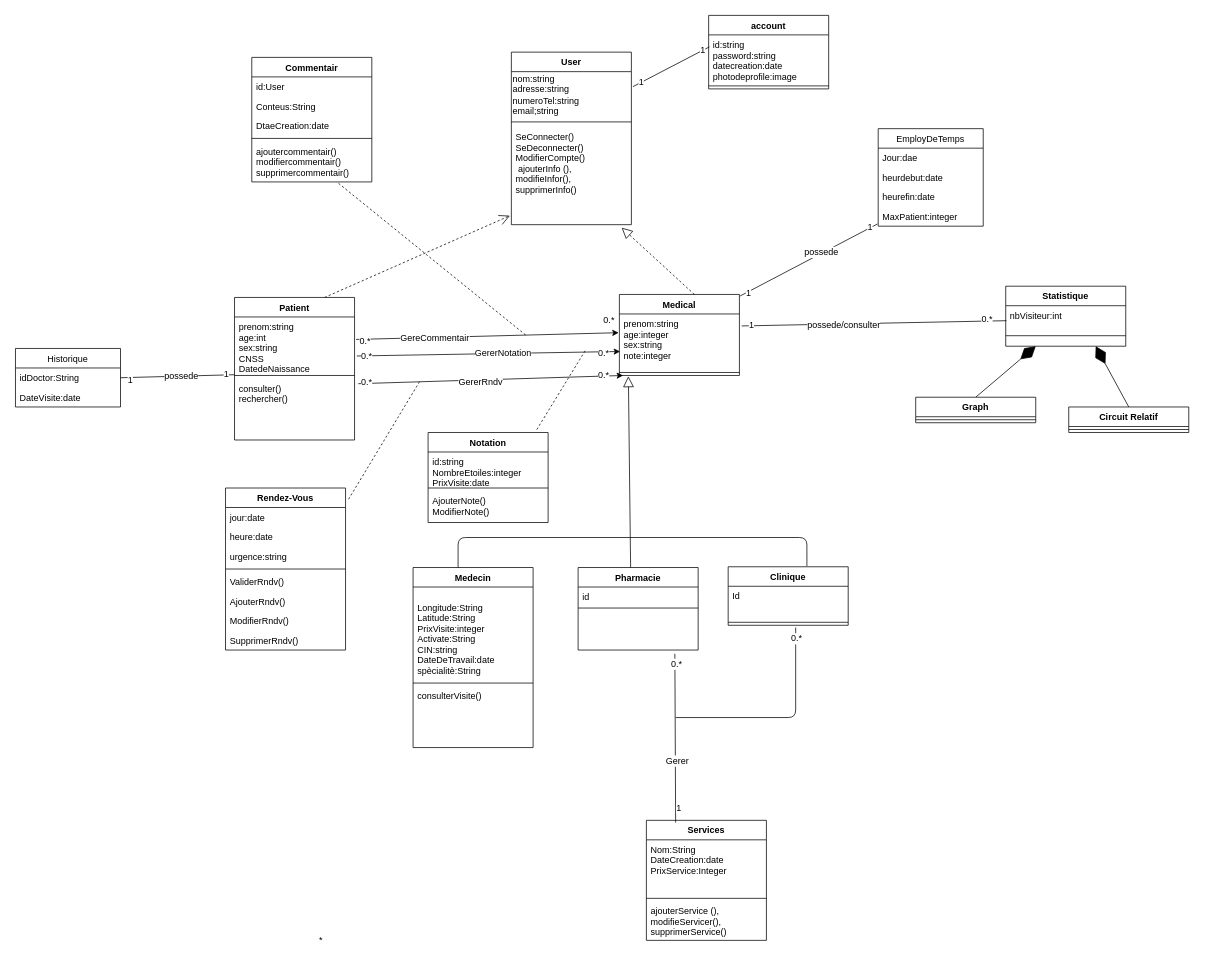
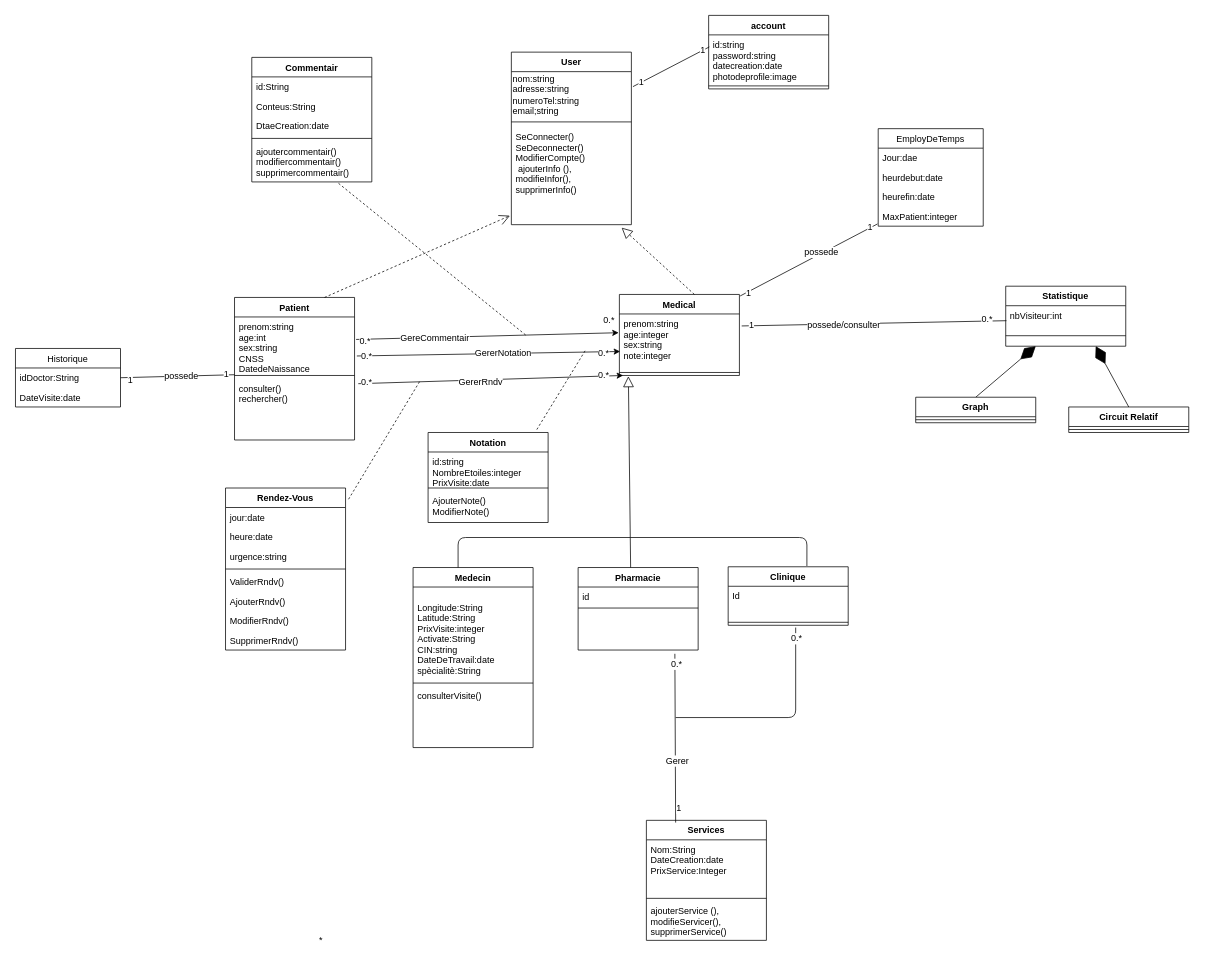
(271, 87) -> (275, 87)
